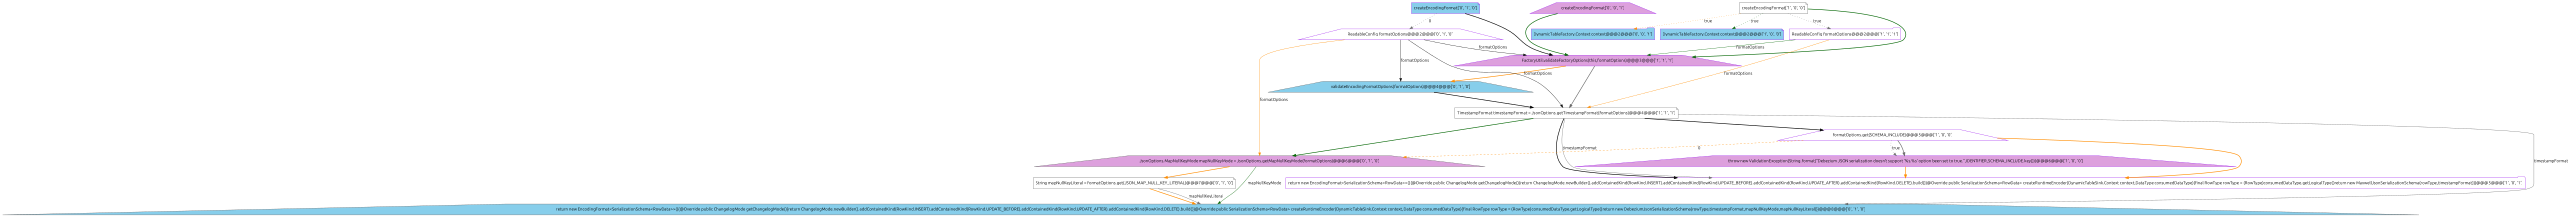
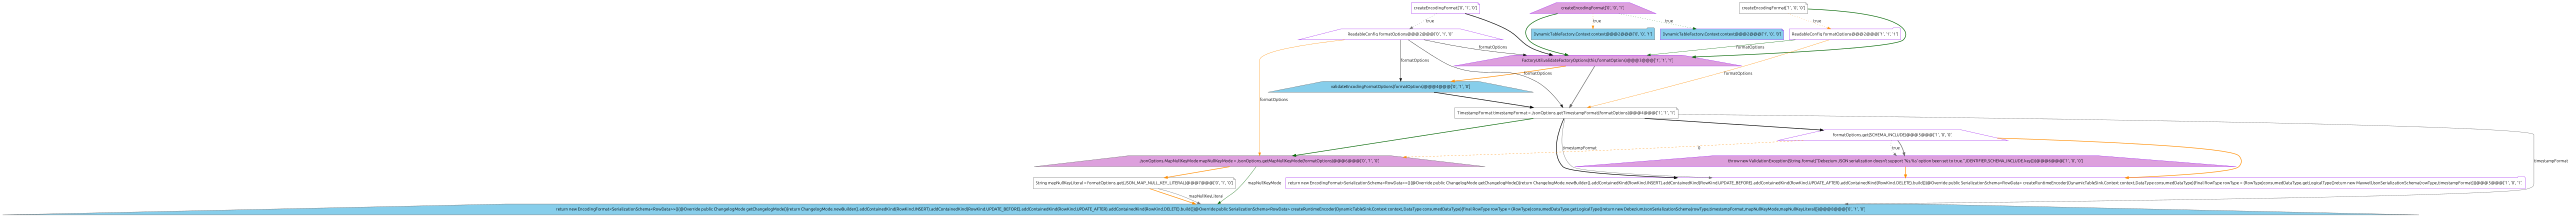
(1446, 8) -> (1446, 8)
(1430, 21) -> (1430, 21)
(1689, 21) -> (1593, 20)
(1749, 21) -> (1656, 21)
(1808, 21) -> (1808, 21)
(1593, 34) -> (1593, 34)
